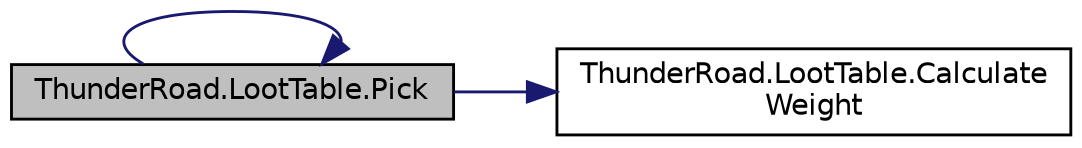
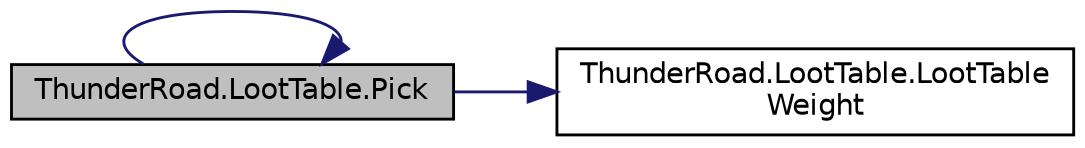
(814, 92) -> (815, 92)
